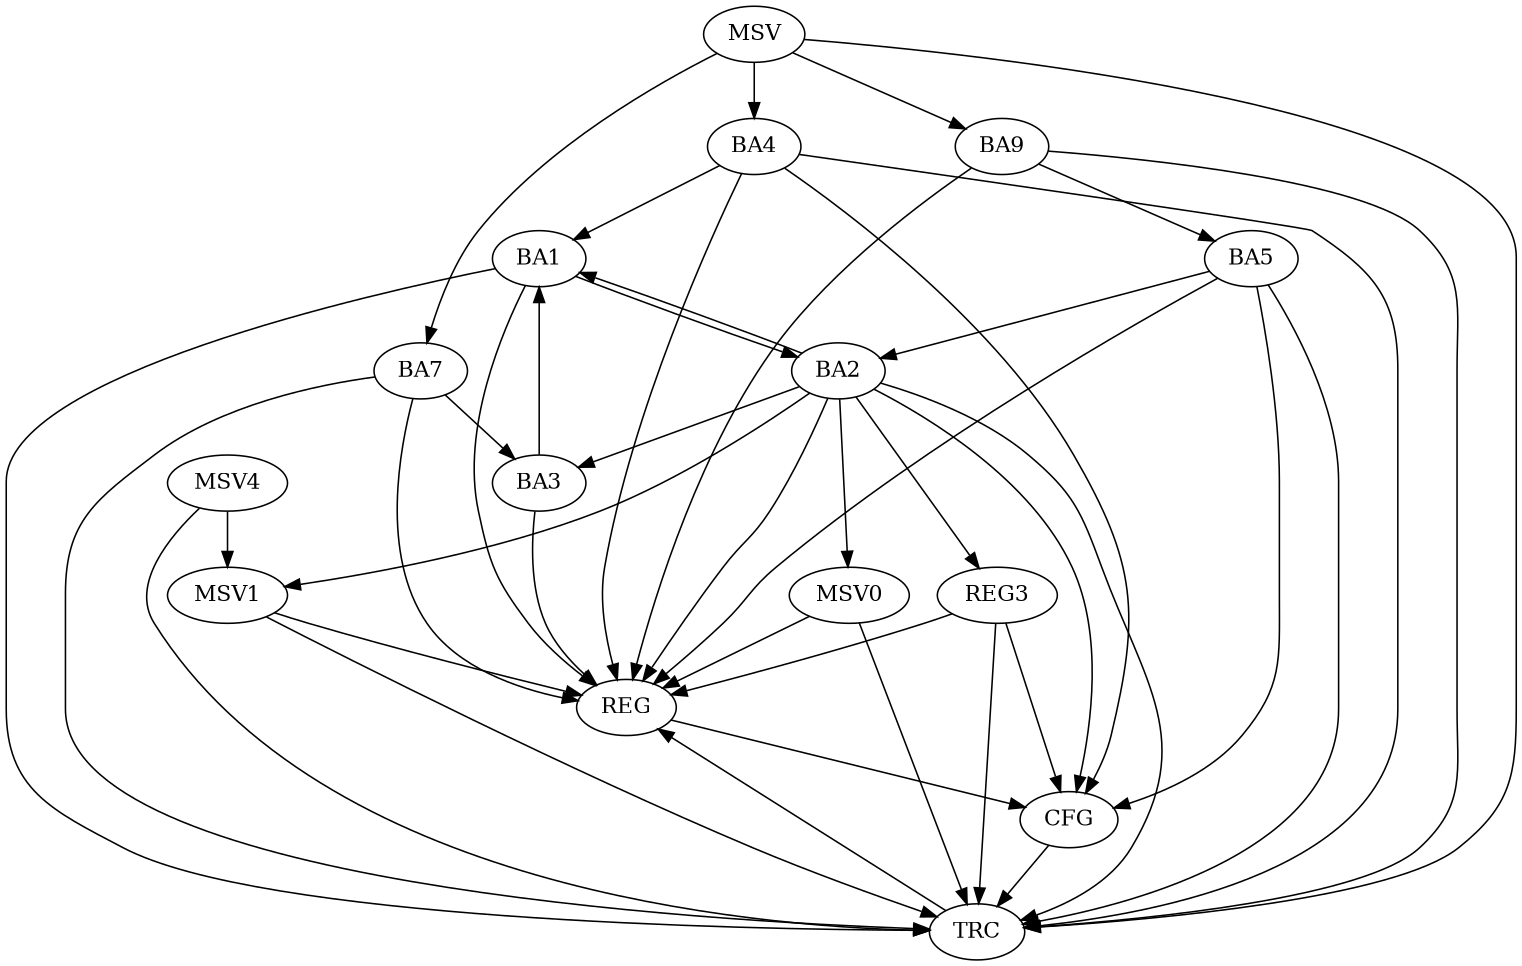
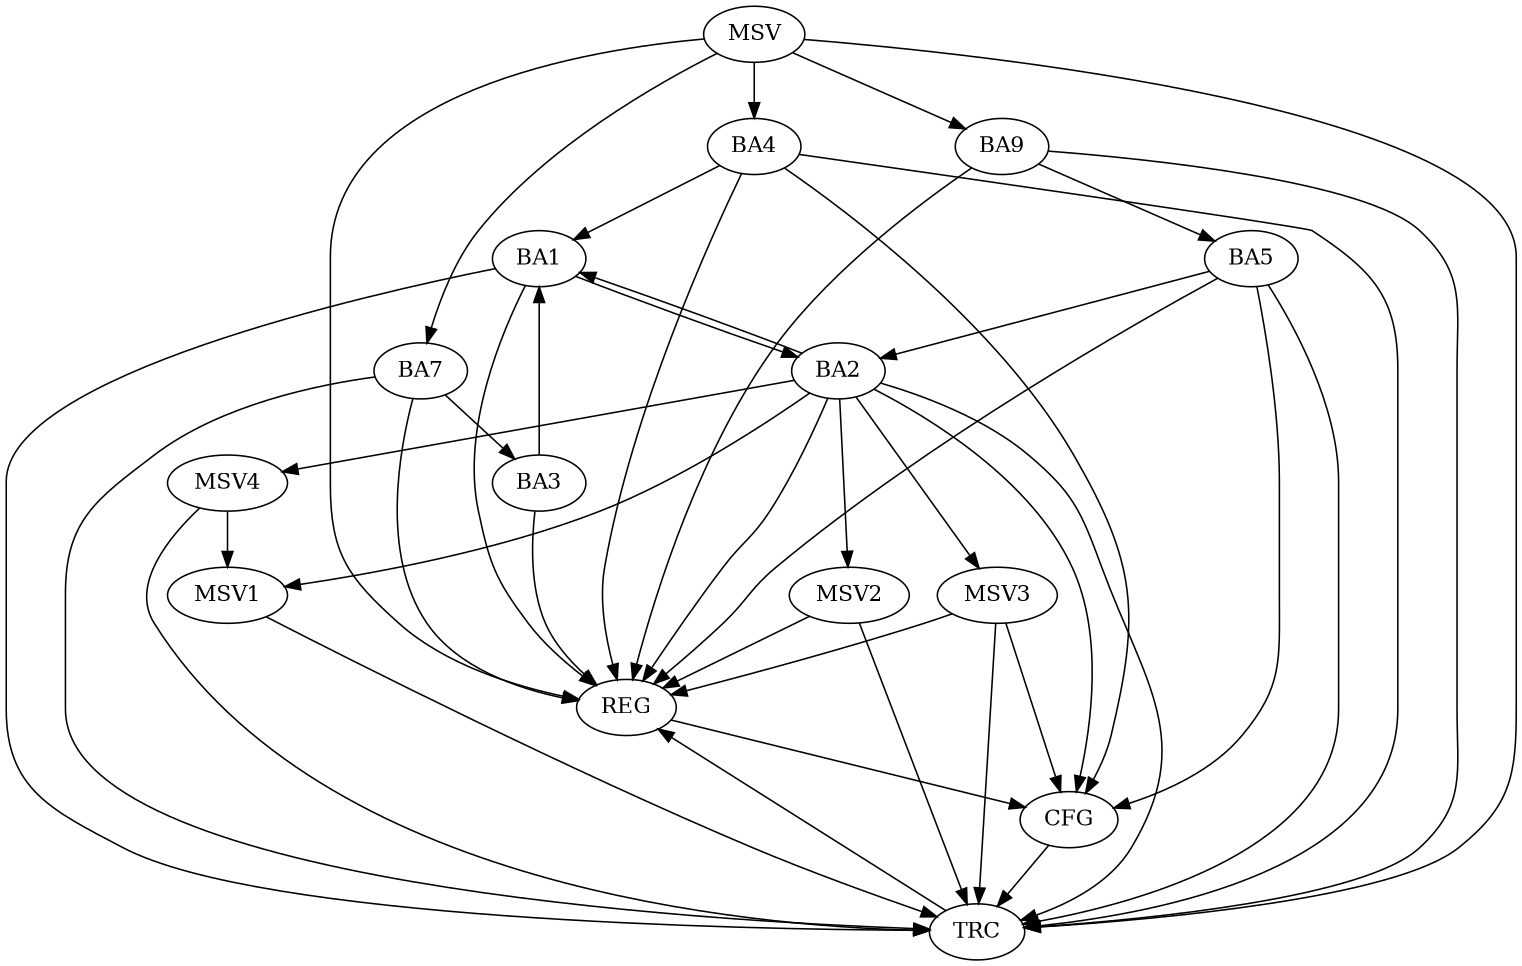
(696, 424) -> (559, 422)
(849, 595) -> (849, 595)
(997, 595) -> (997, 595)
(420, 654) -> (330, 281)
